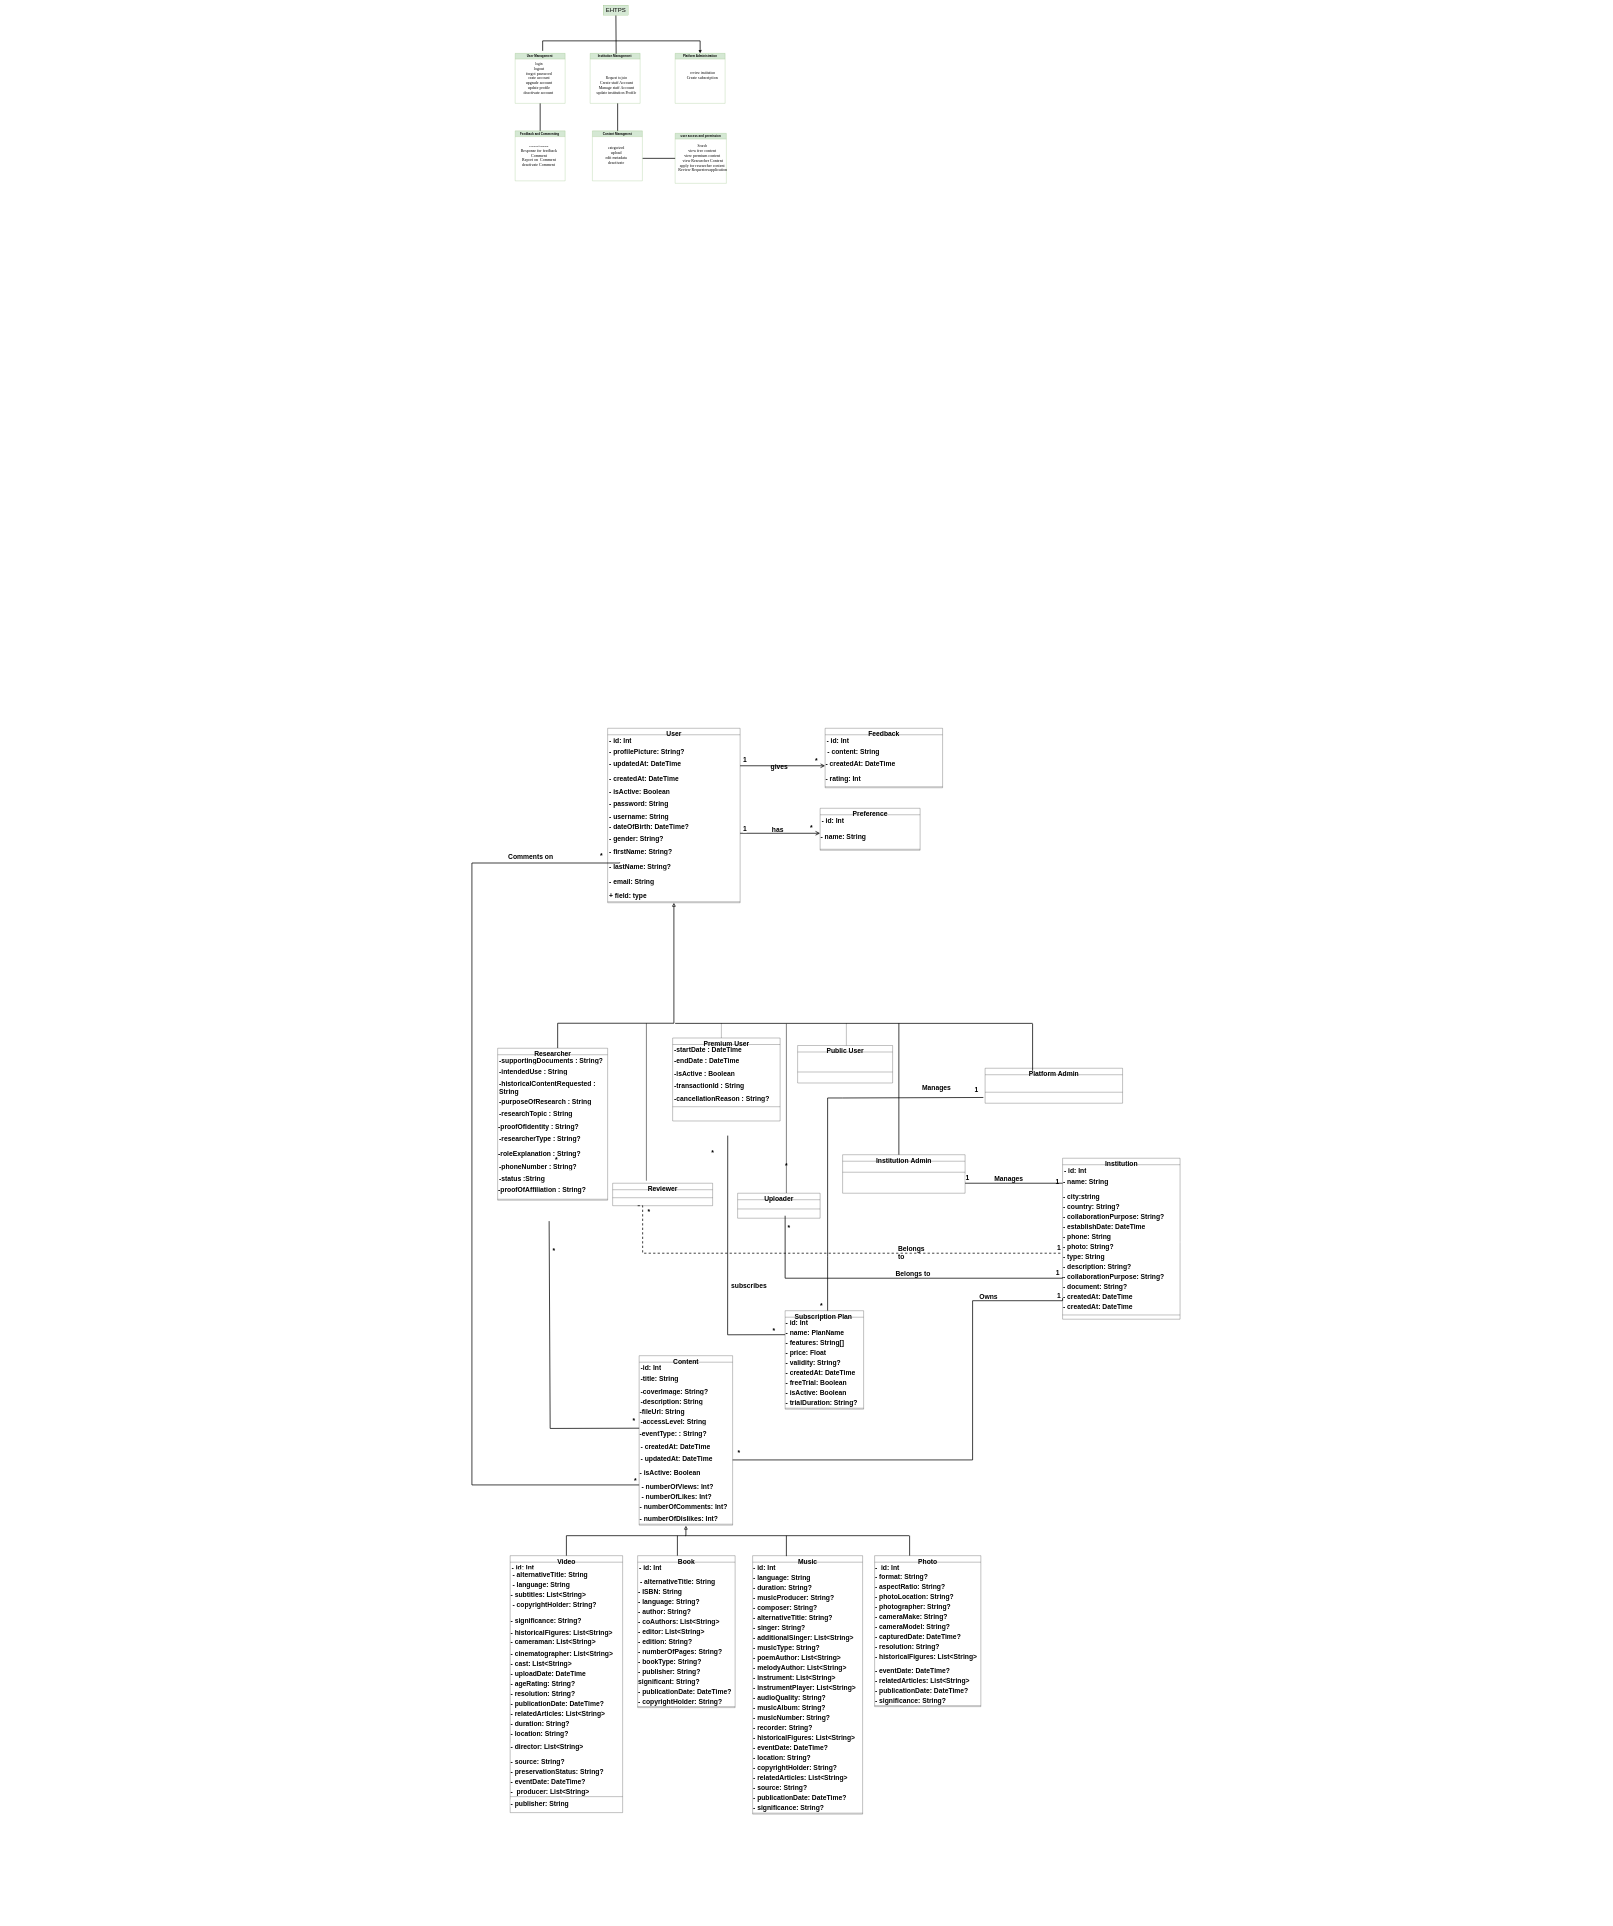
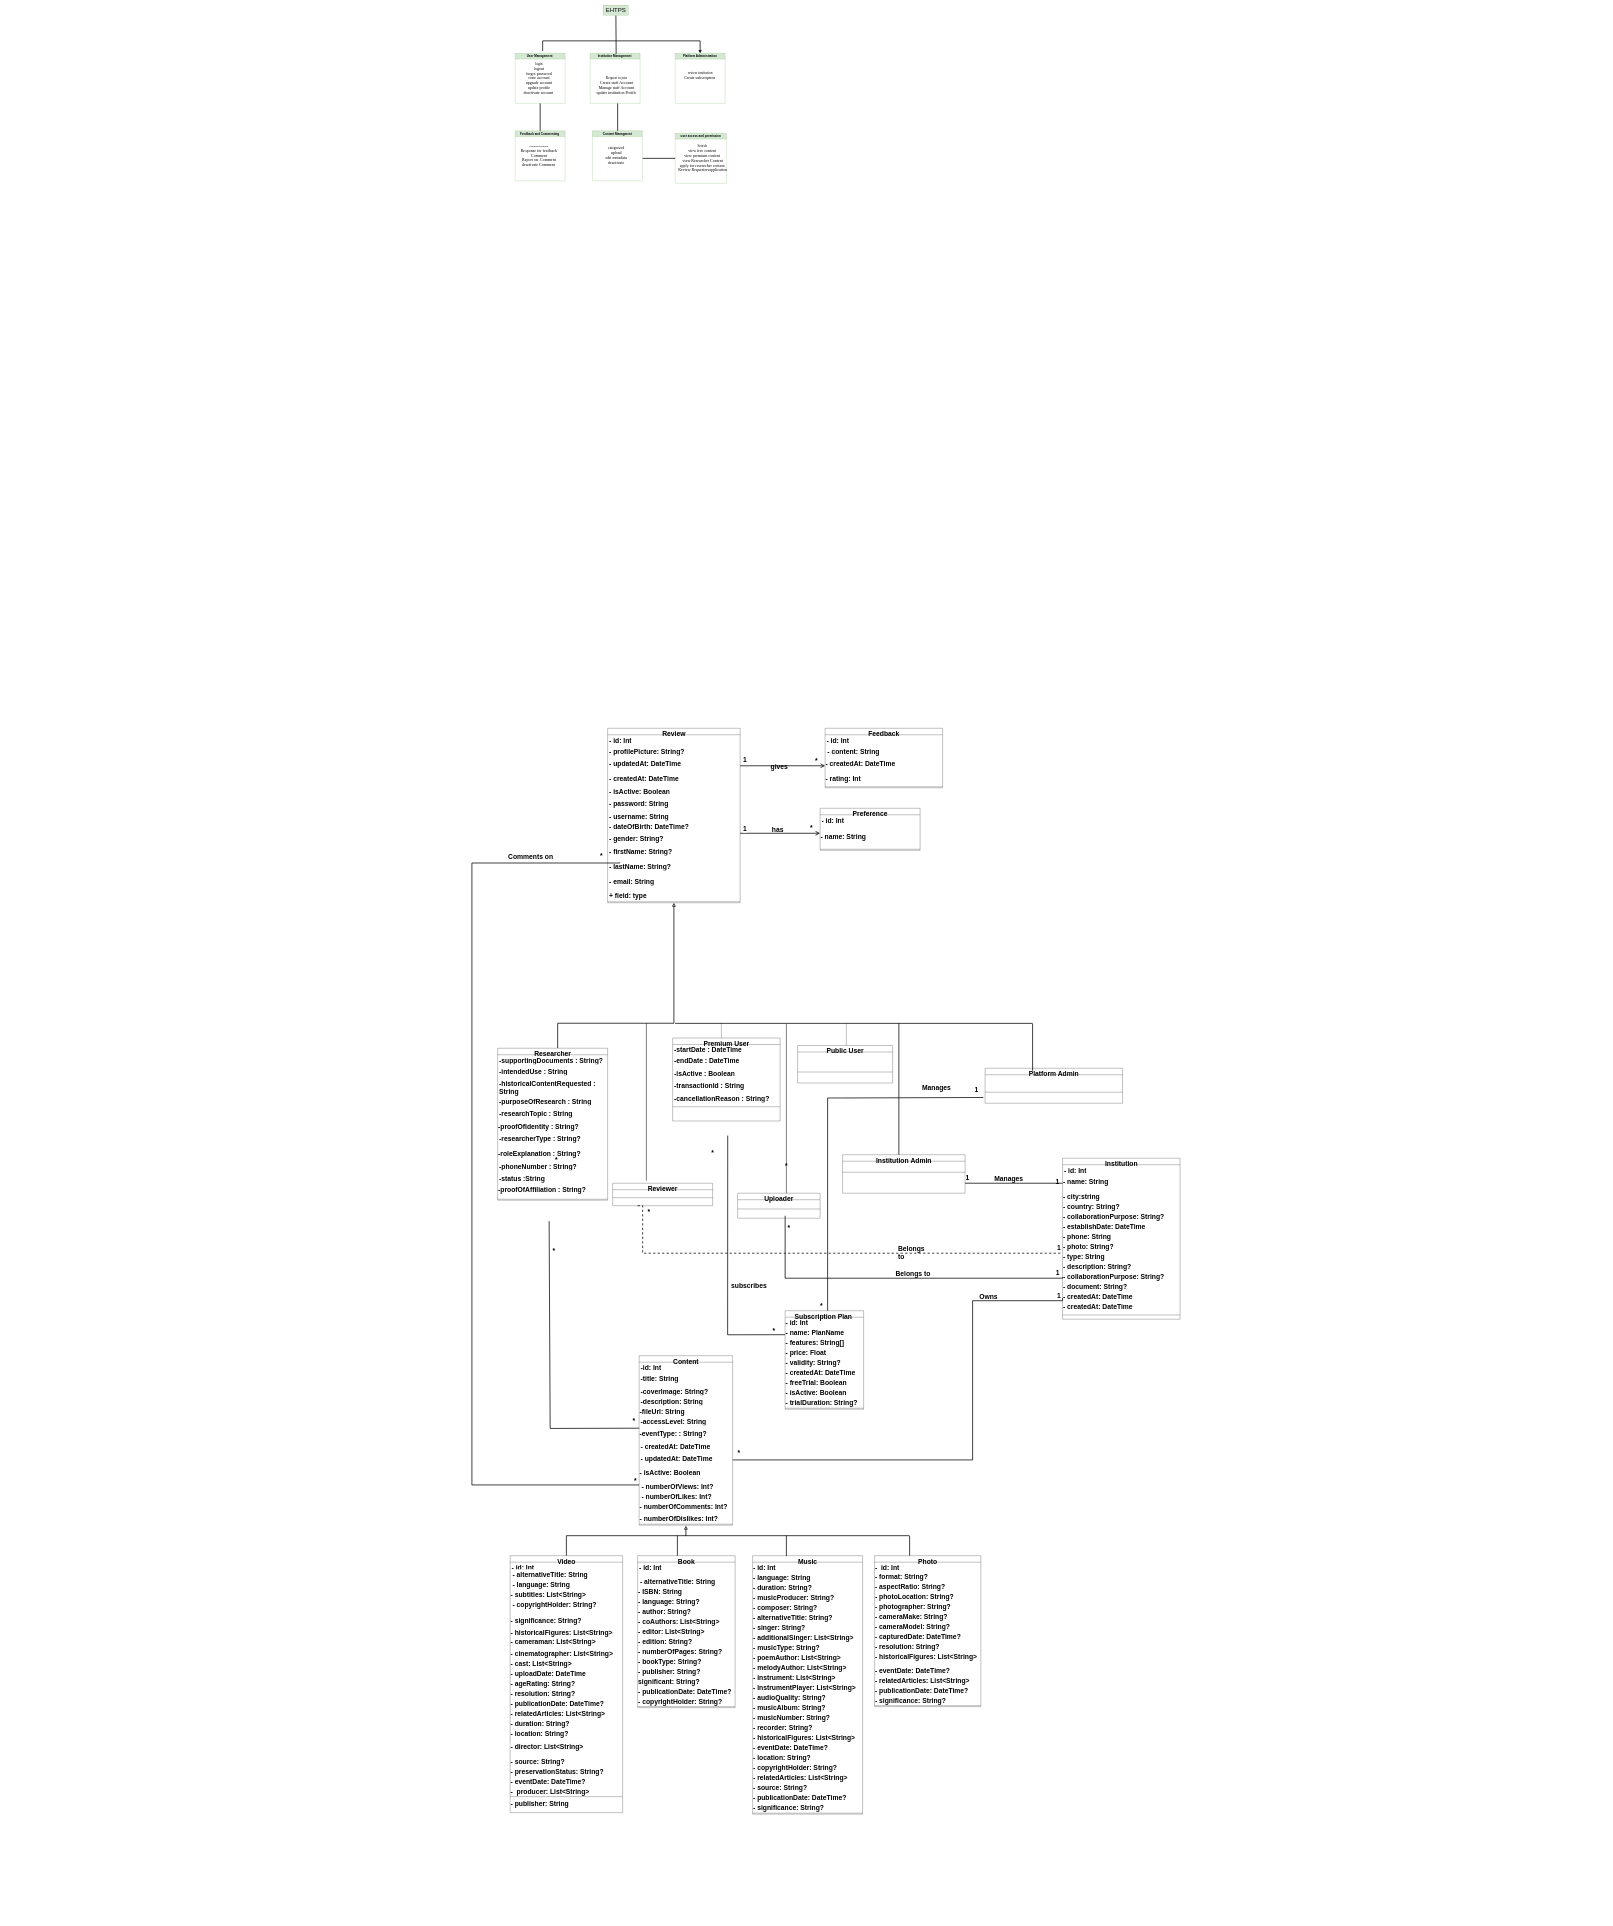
(703, 77) -> (700, 77)
(674, 734) -> (674, 734)
